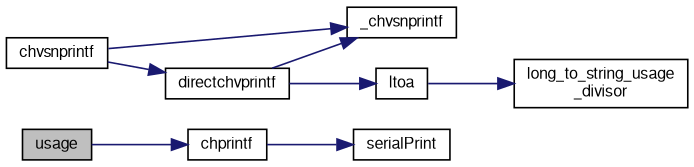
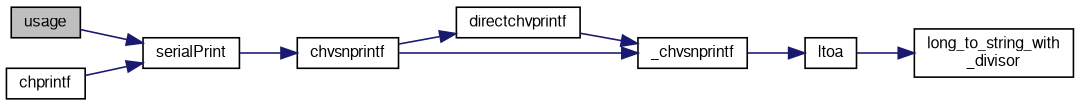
none -> (260, 53)
(324, 84) -> (768, 53)
(601, 84) -> (994, 53)
(131, 145) -> (104, 35)
